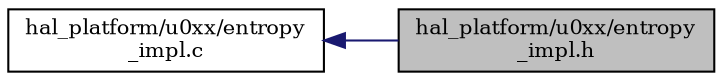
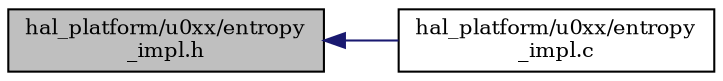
(372, 40) -> (372, 40)
